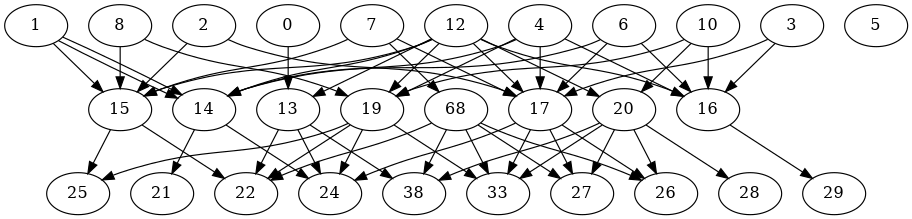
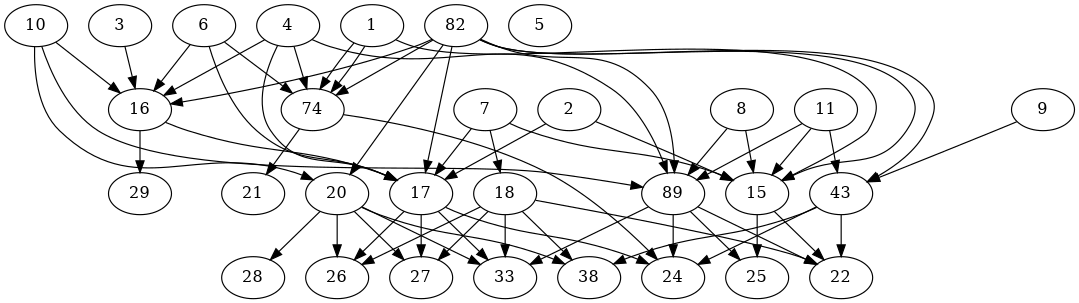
(288, 26) -> (1043, 110)
(456, 26) -> (456, 26)
(682, 65) -> (264, 148)
(204, 110) -> (313, 110)
(288, 110) -> (841, 194)
(372, 110) -> (673, 194)
(456, 110) -> (505, 194)
none -> (826, 110)
